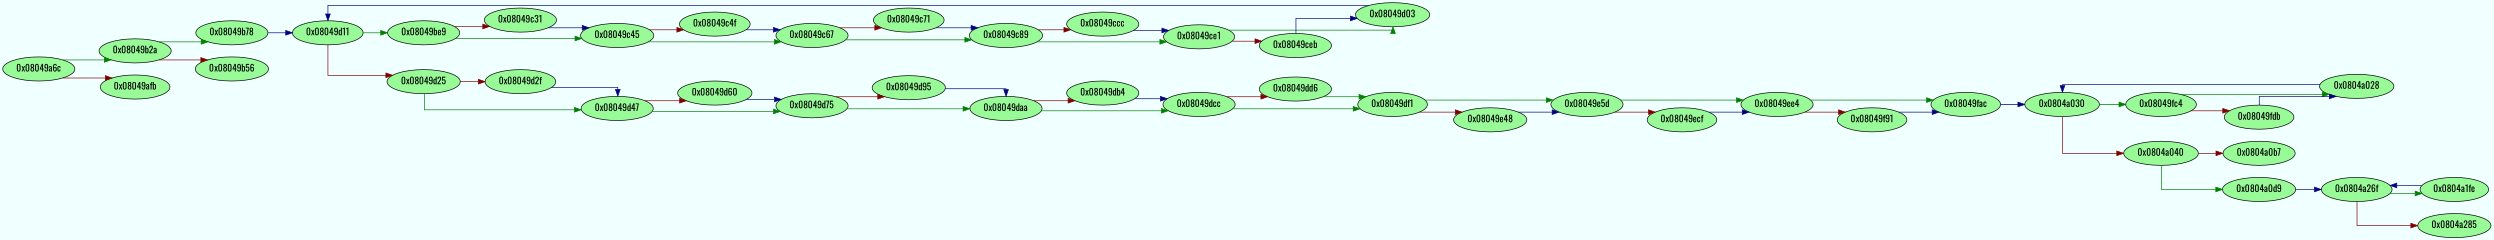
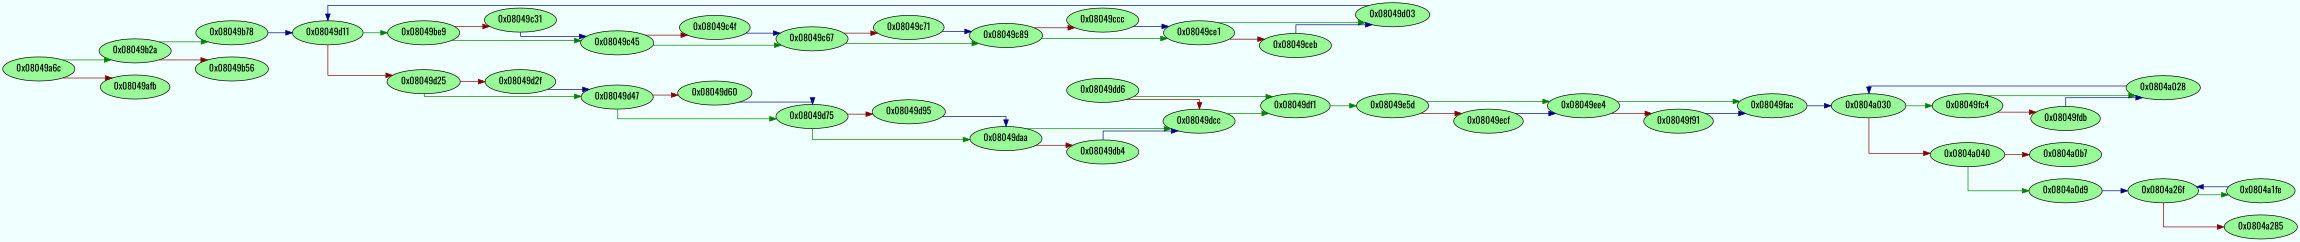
(1244, 97) -> (1164, 100)
(1490, 120) -> none
